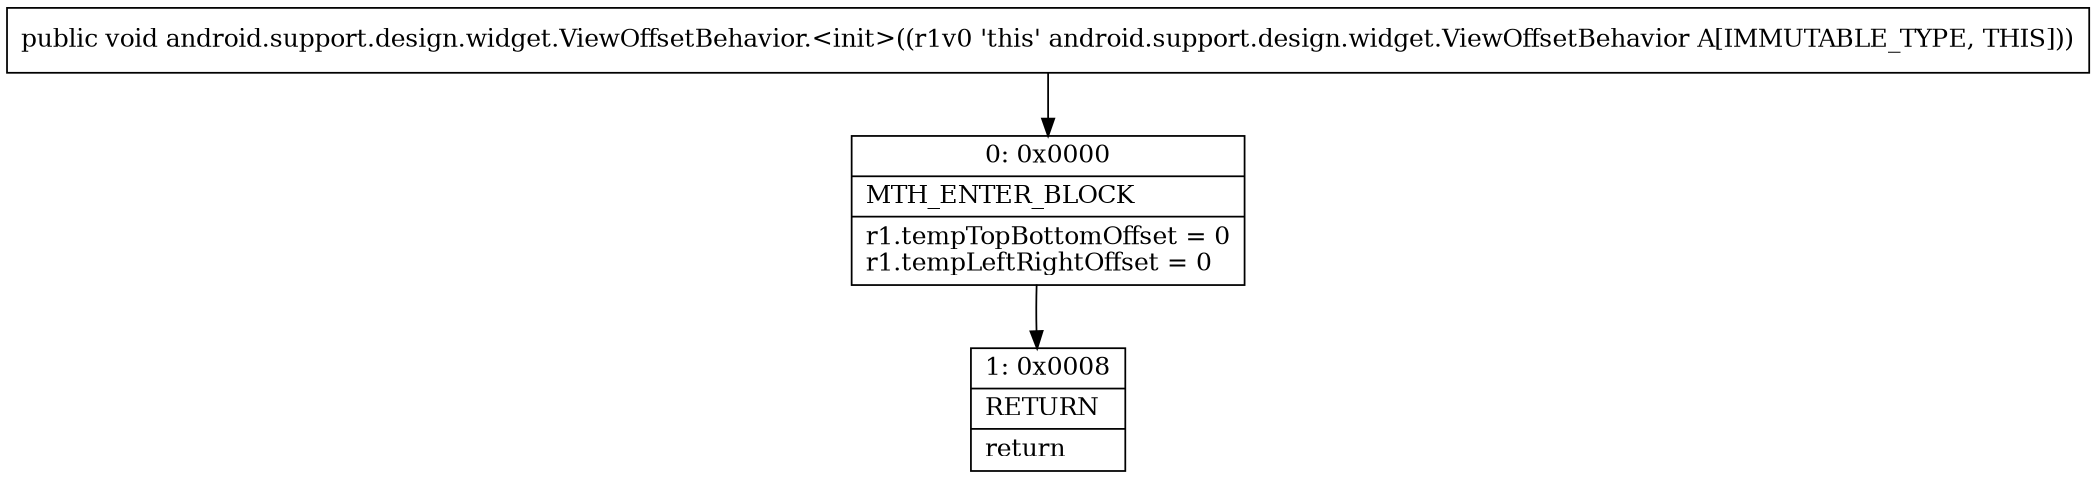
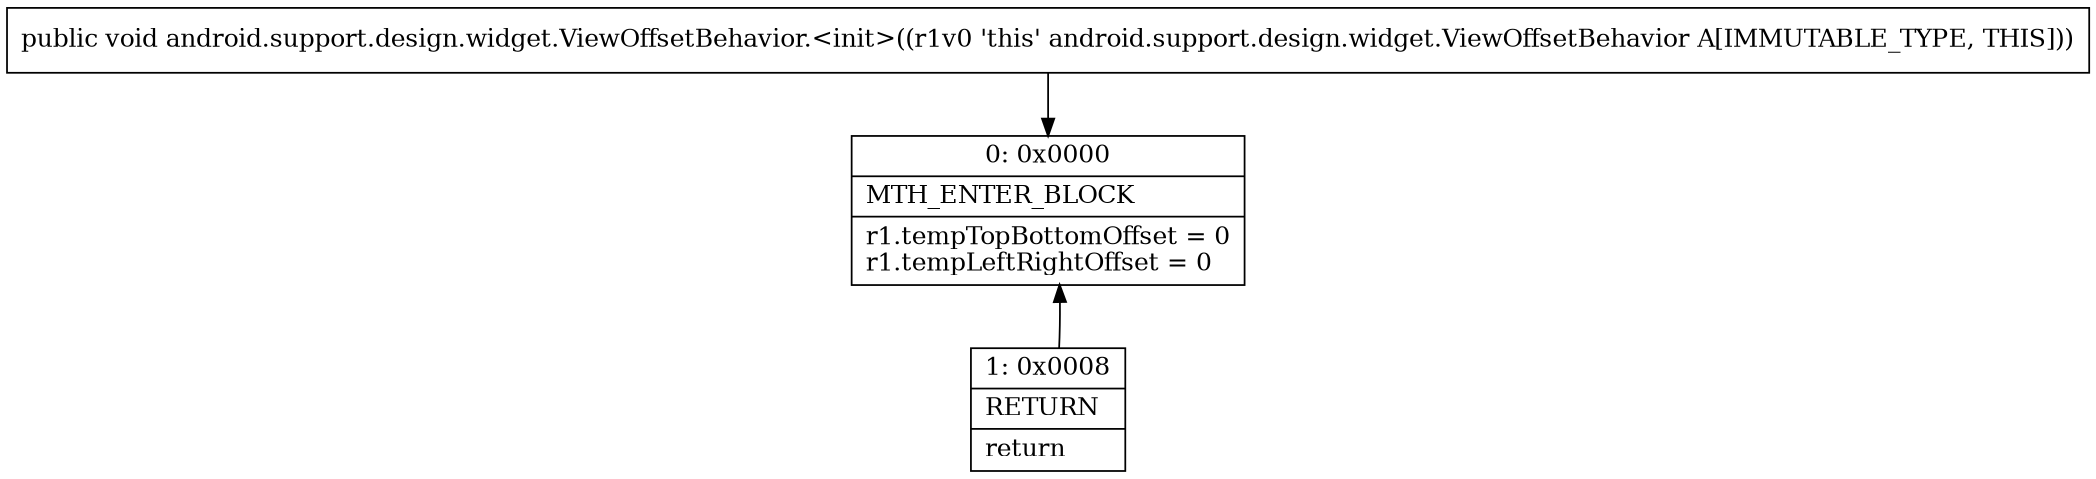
(1036, 308) -> (1060, 325)
